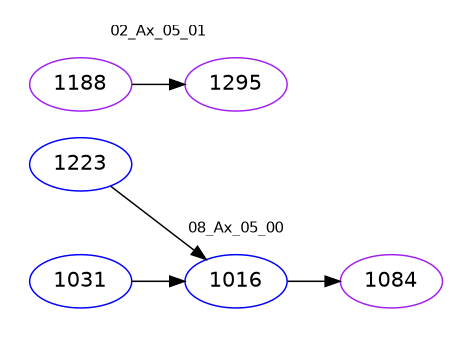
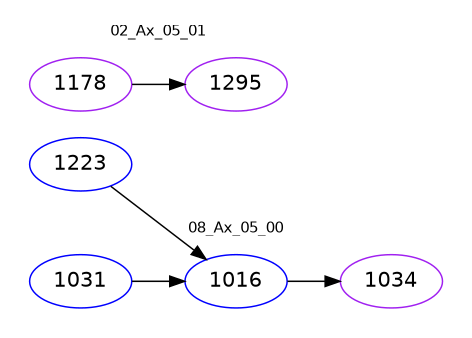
(81, 84) -> (81, 84)
(391, 281) -> (391, 281)
